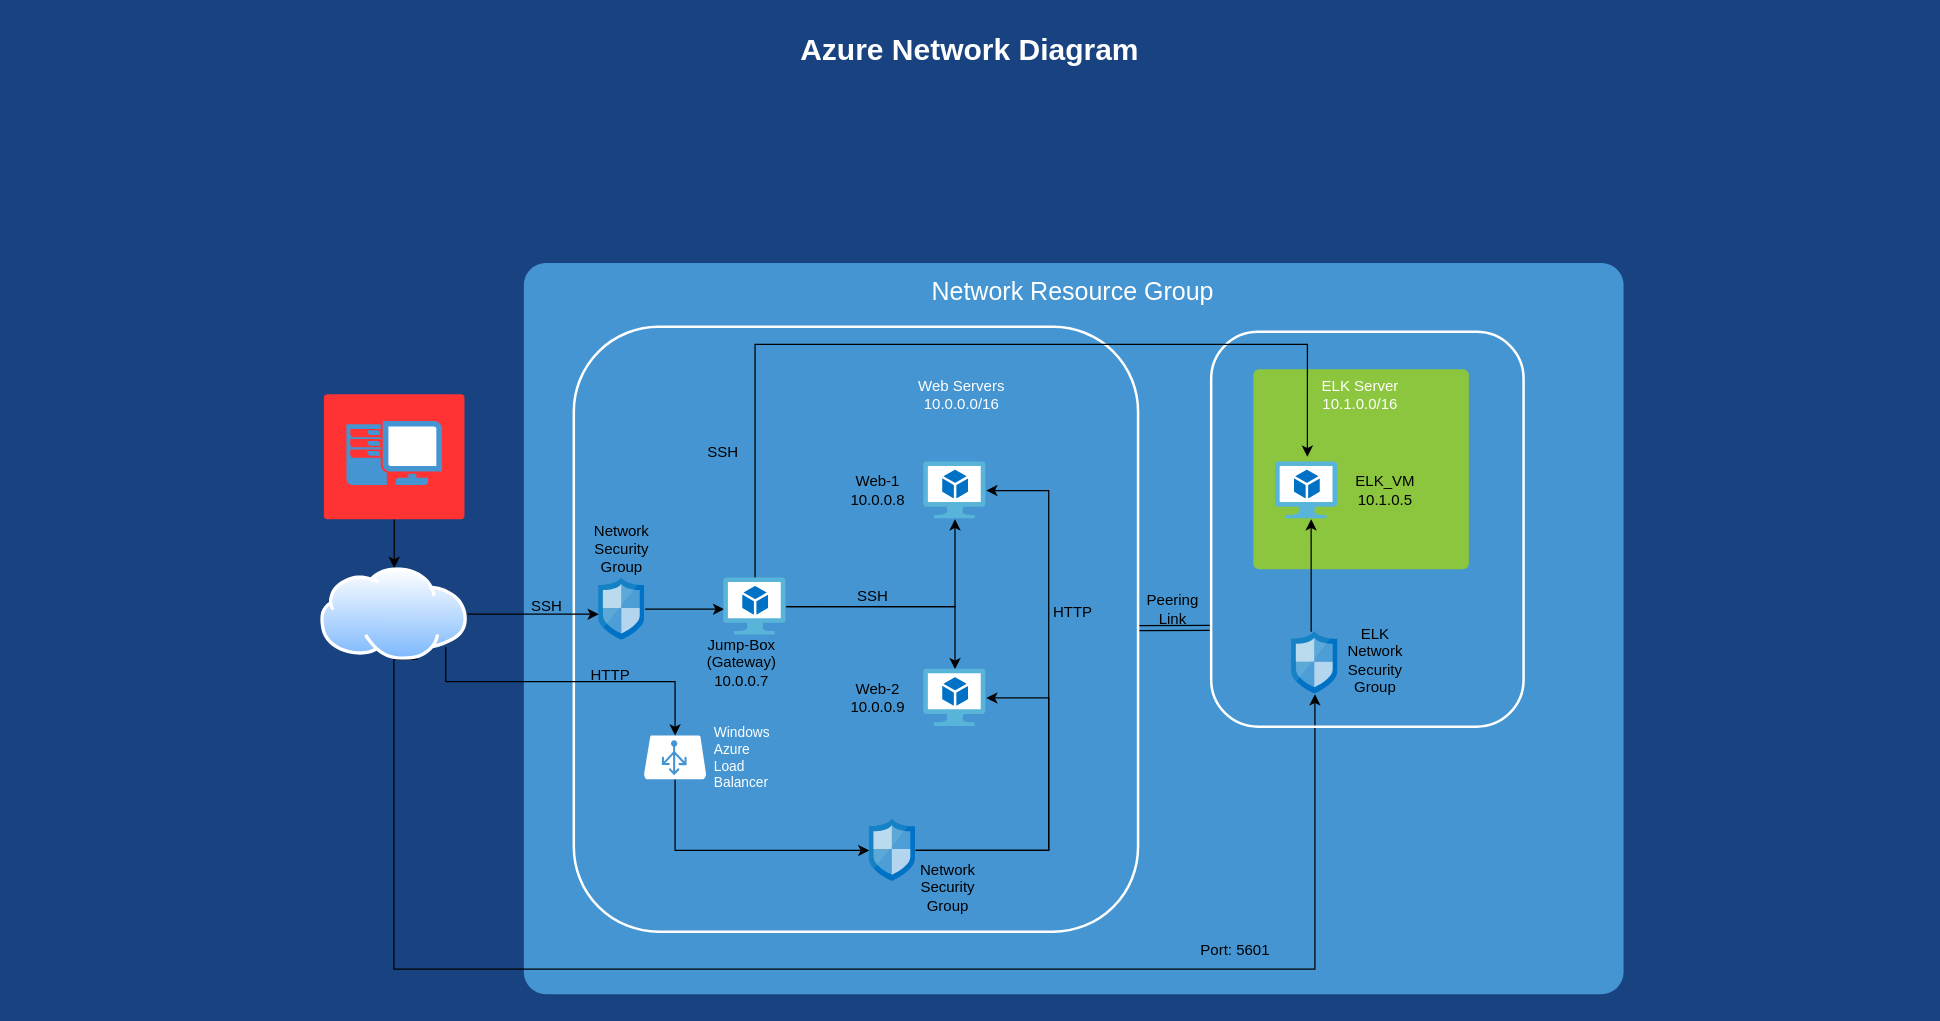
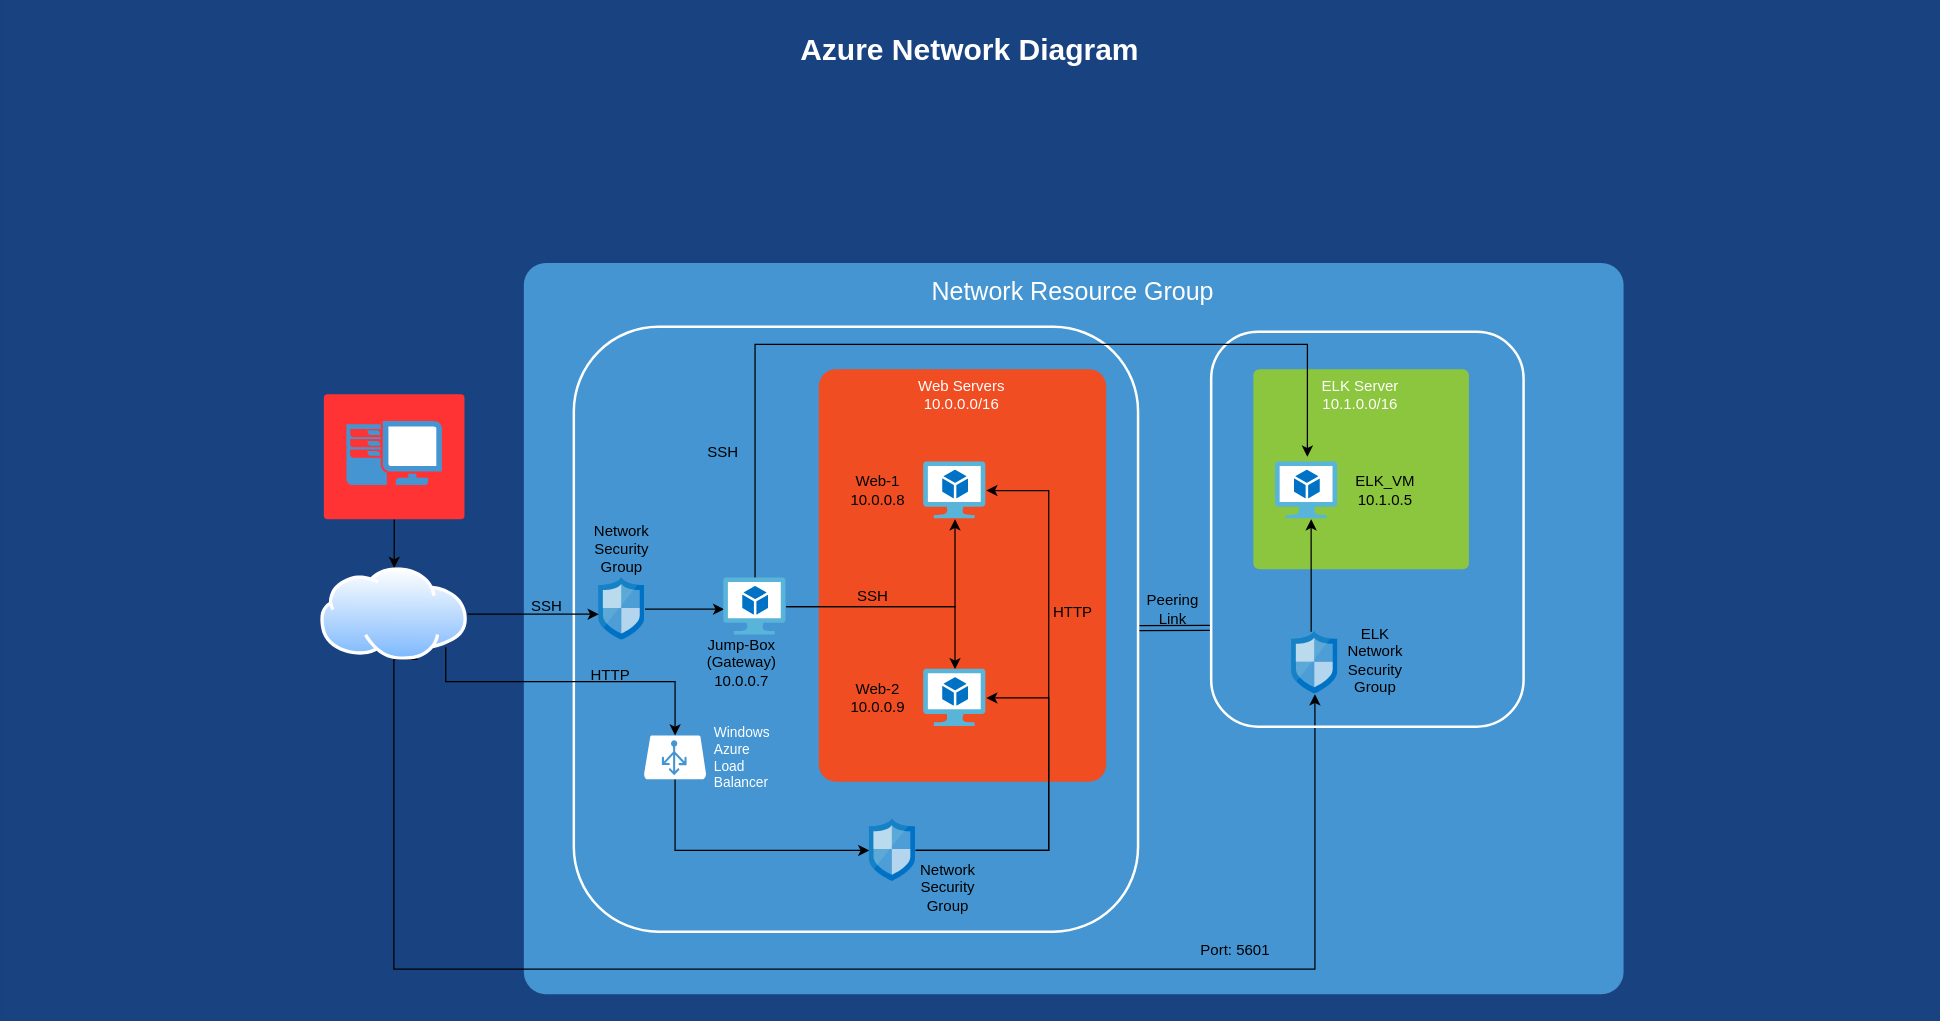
(962, 576) -> (962, 576)
